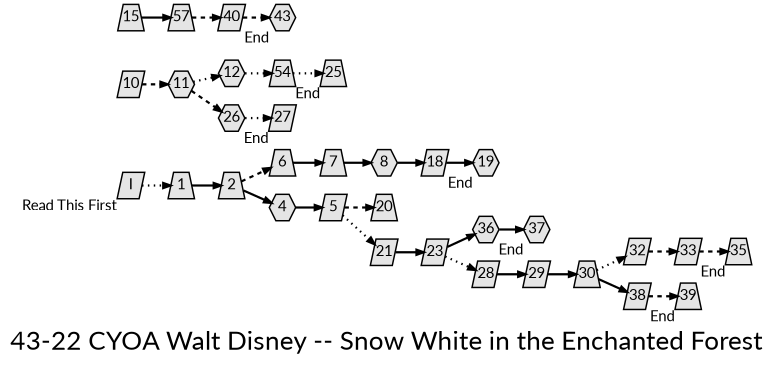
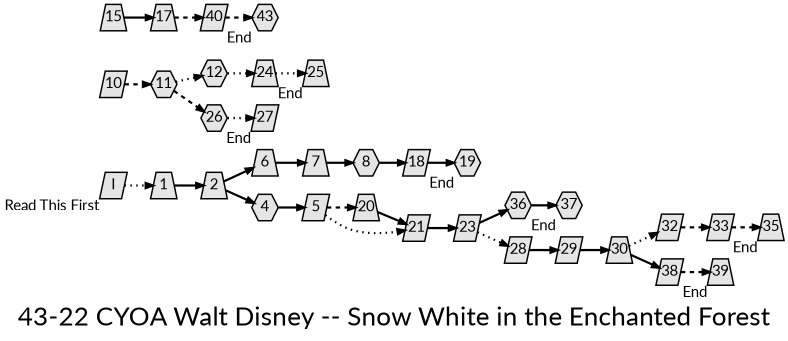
(181, 18) -> (164, 18)
(282, 73) -> (265, 73)
(253, 176) -> (235, 176)
none -> (389, 217)
